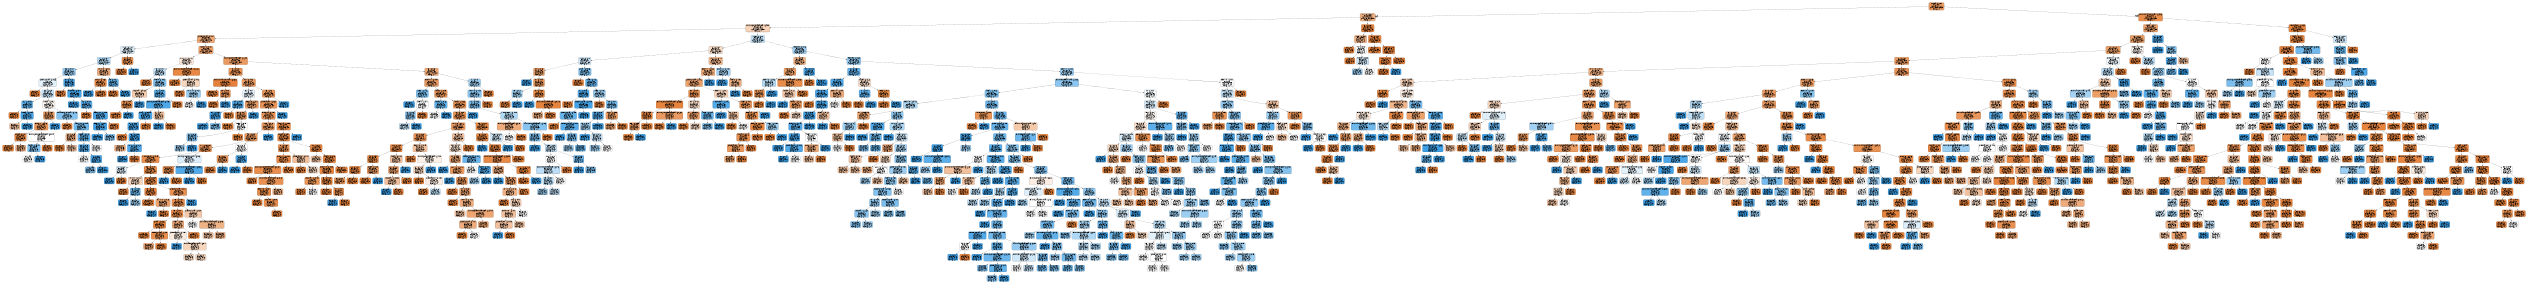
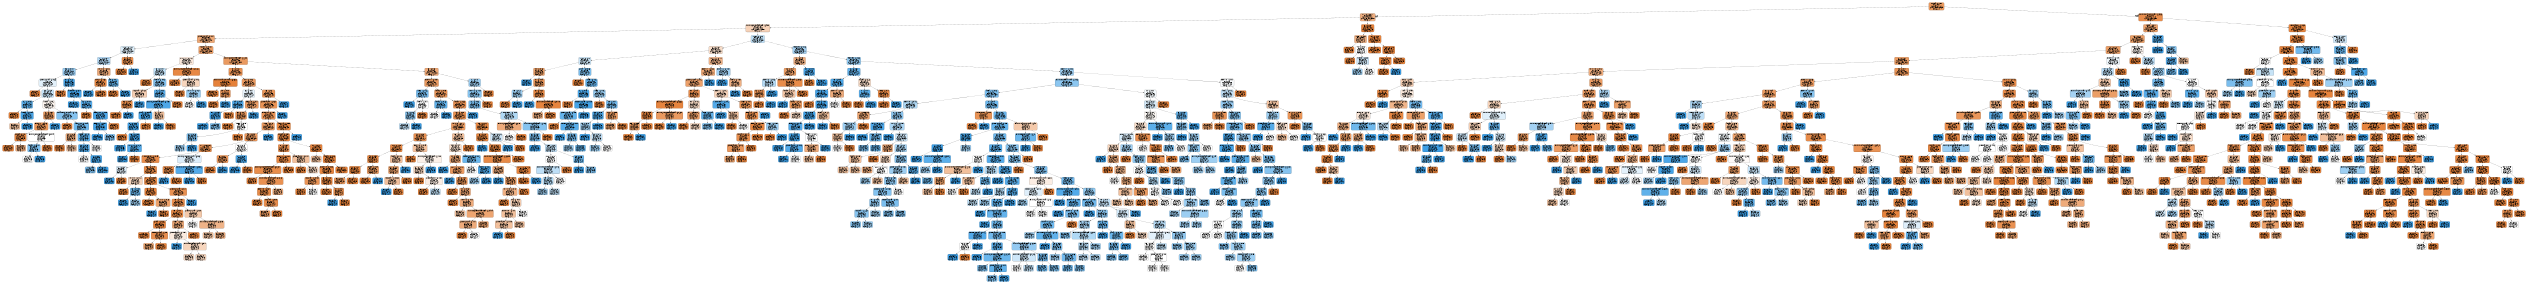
(120, 148) -> (120, 148)
none -> (265, 214)
